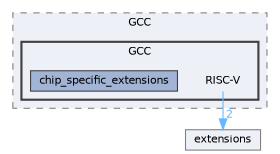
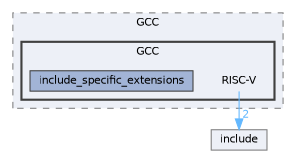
(104, 81) -> (112, 81)
(223, 140) -> (239, 140)
